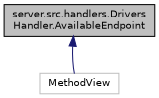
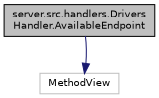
(73, 60) -> (86, 50)
